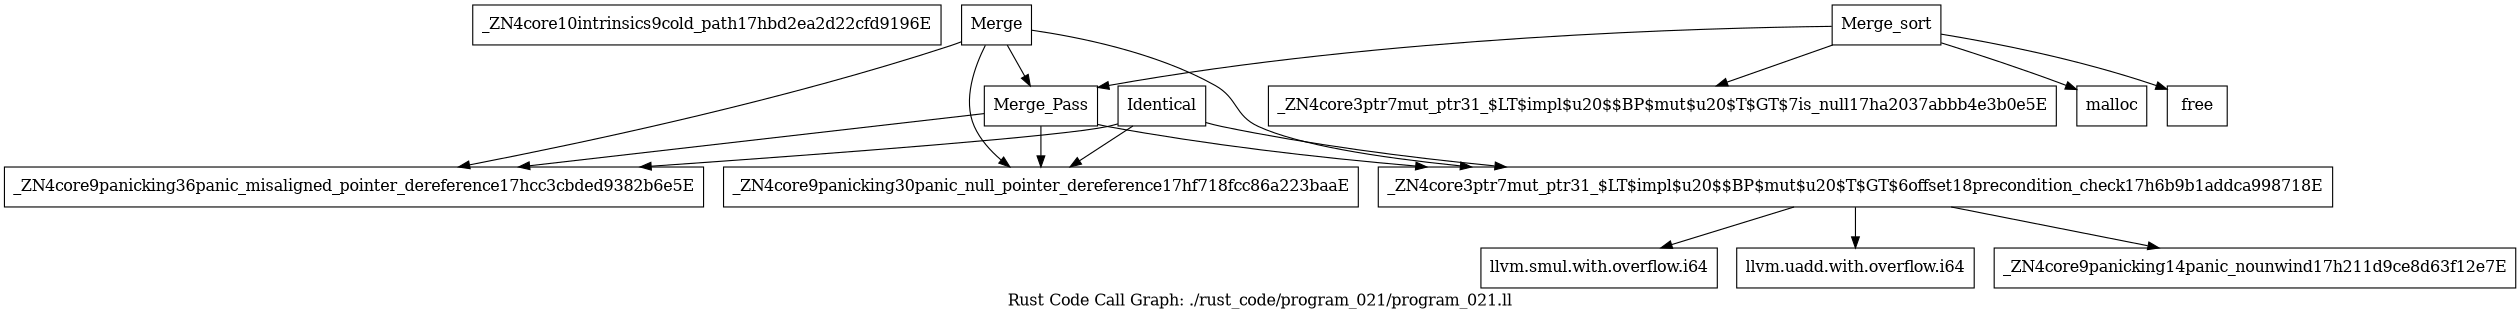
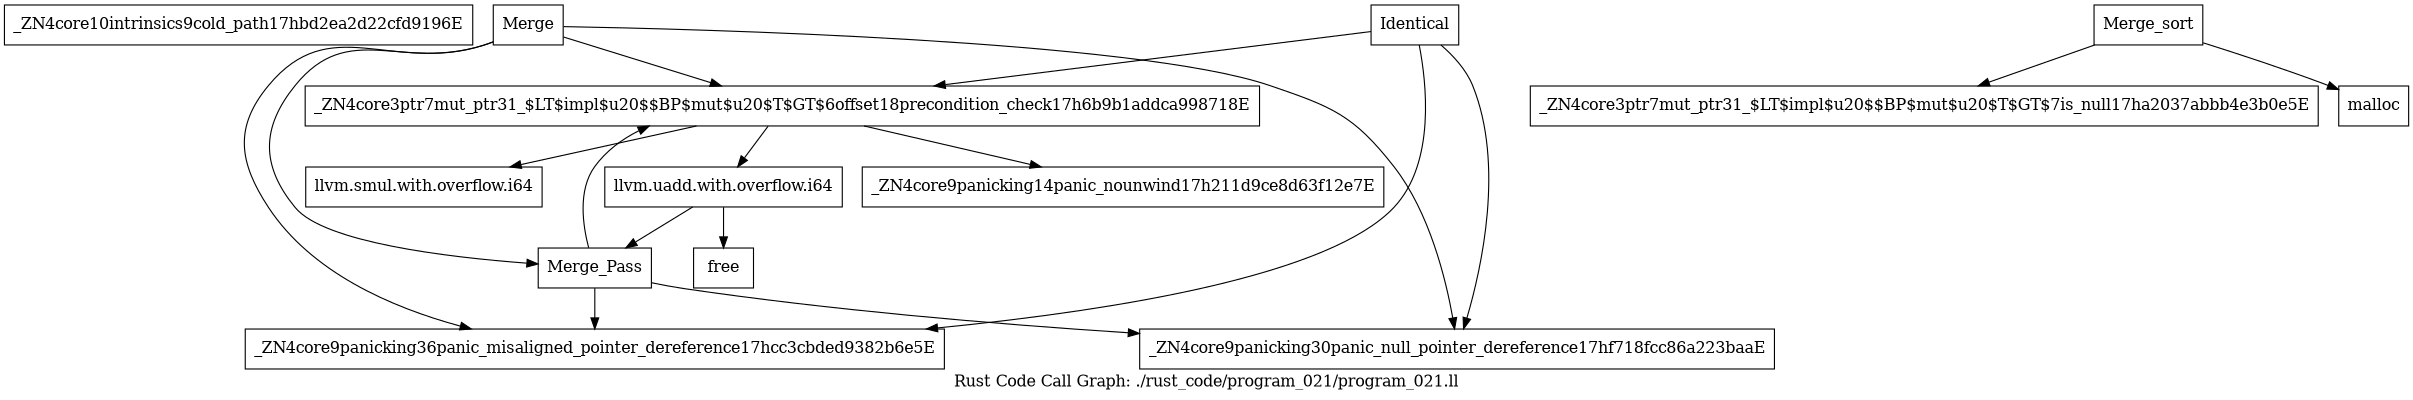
(1469, 42) -> (664, 224)
(2050, 56) -> (724, 222)
